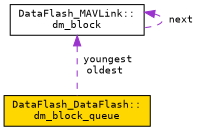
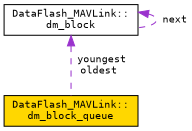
(77, 111) -> (71, 111)
